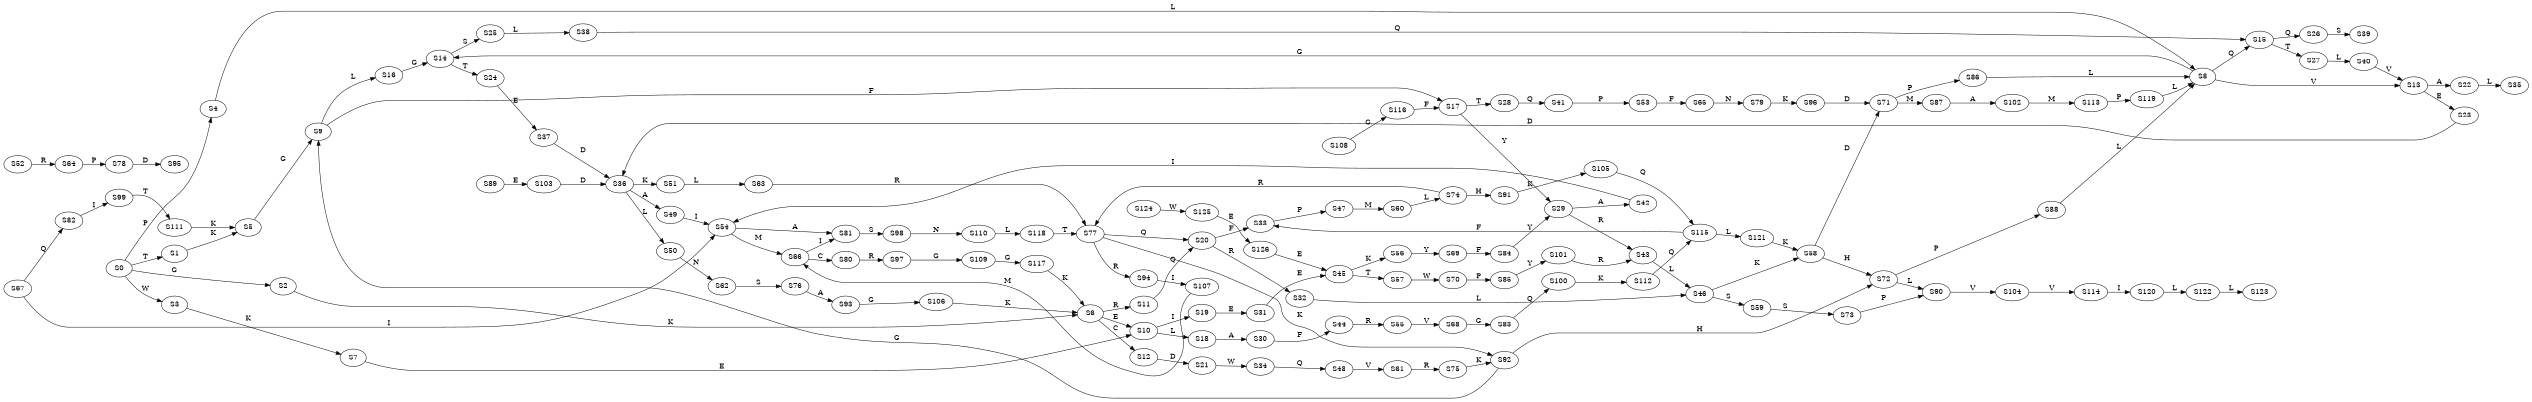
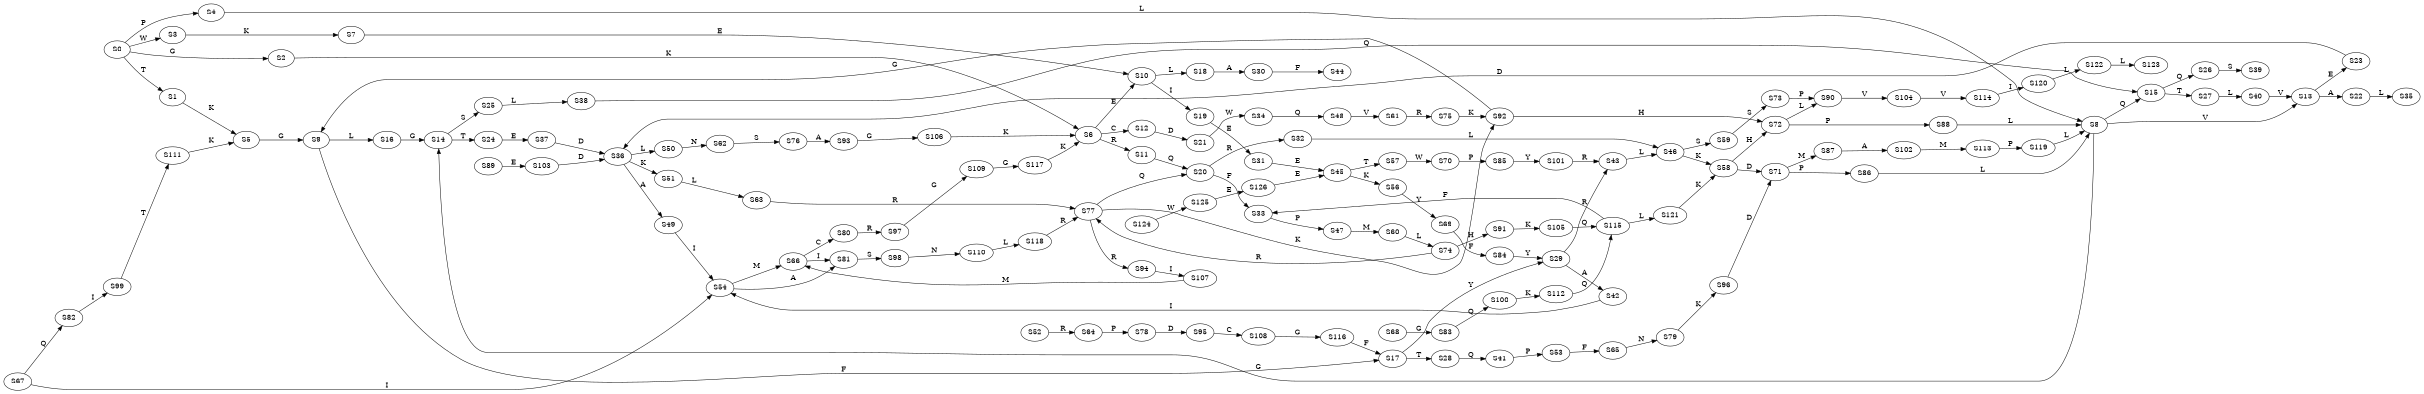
(1065, 230) -> (1063, 221)
(1397, 325) -> none
none -> (1225, 334)
